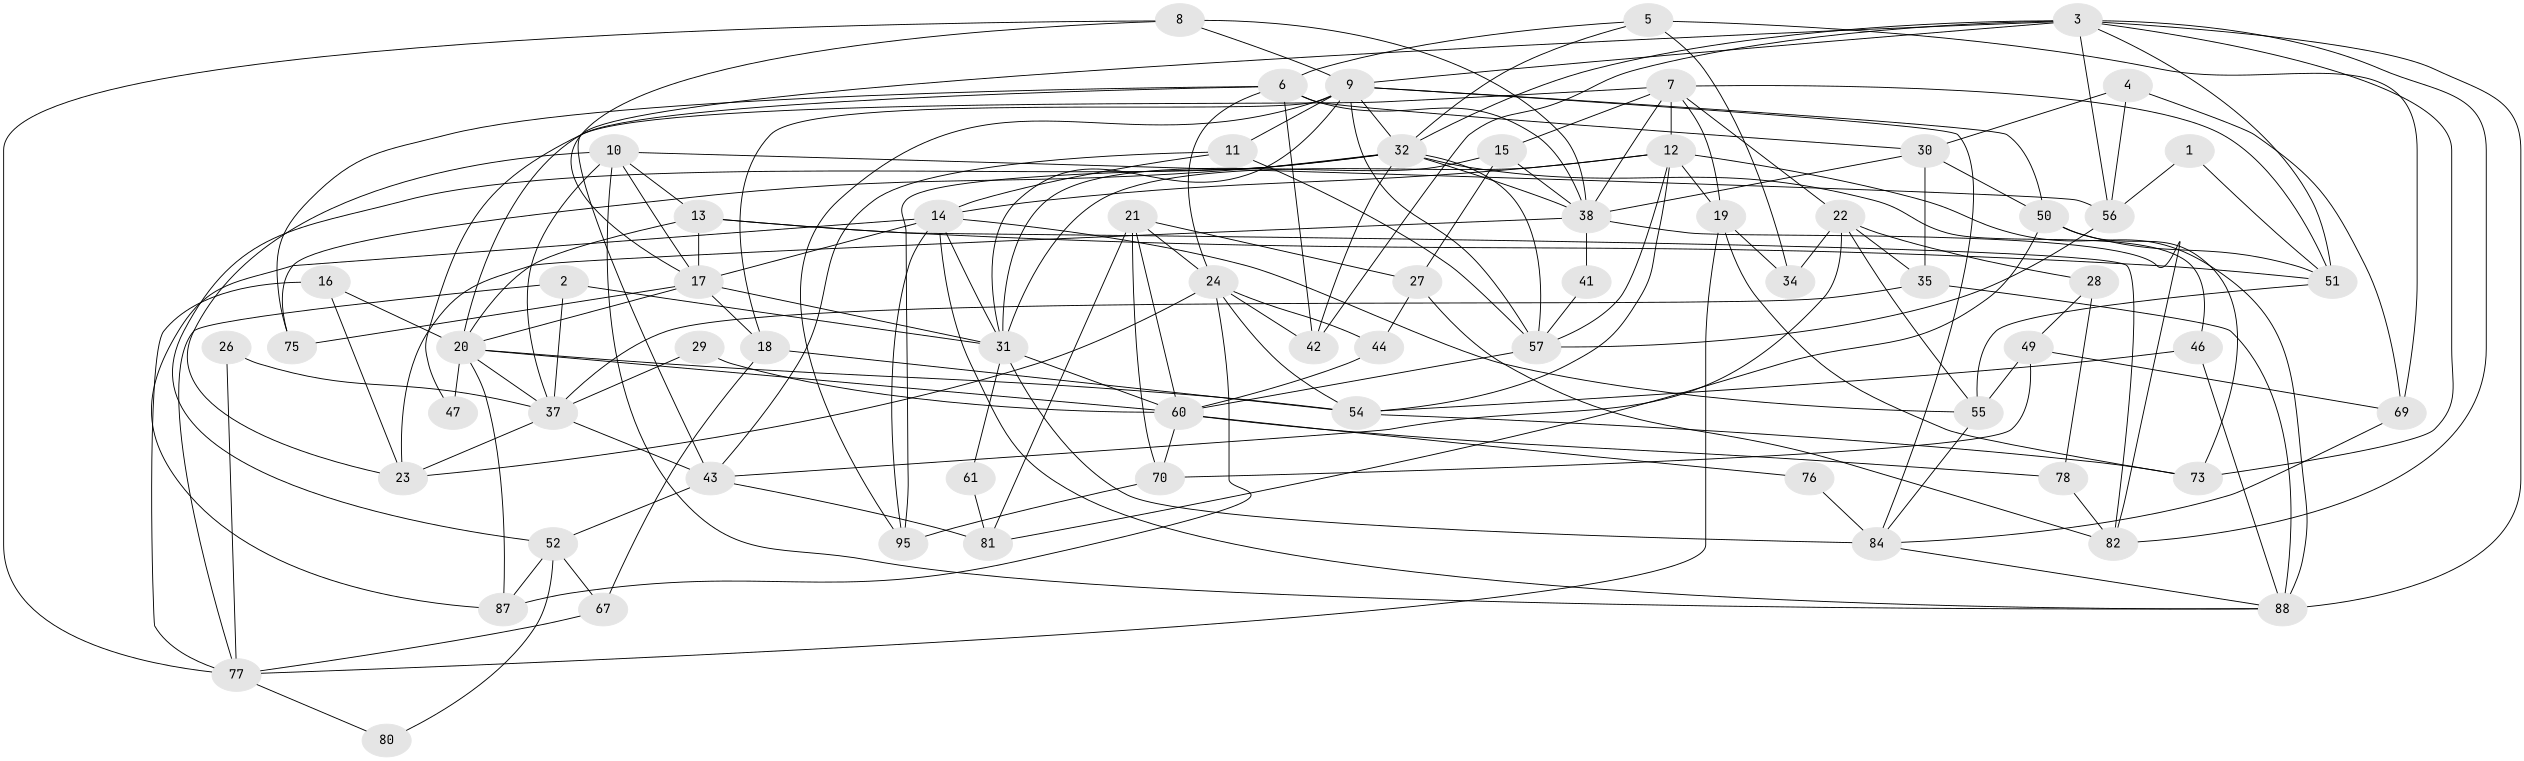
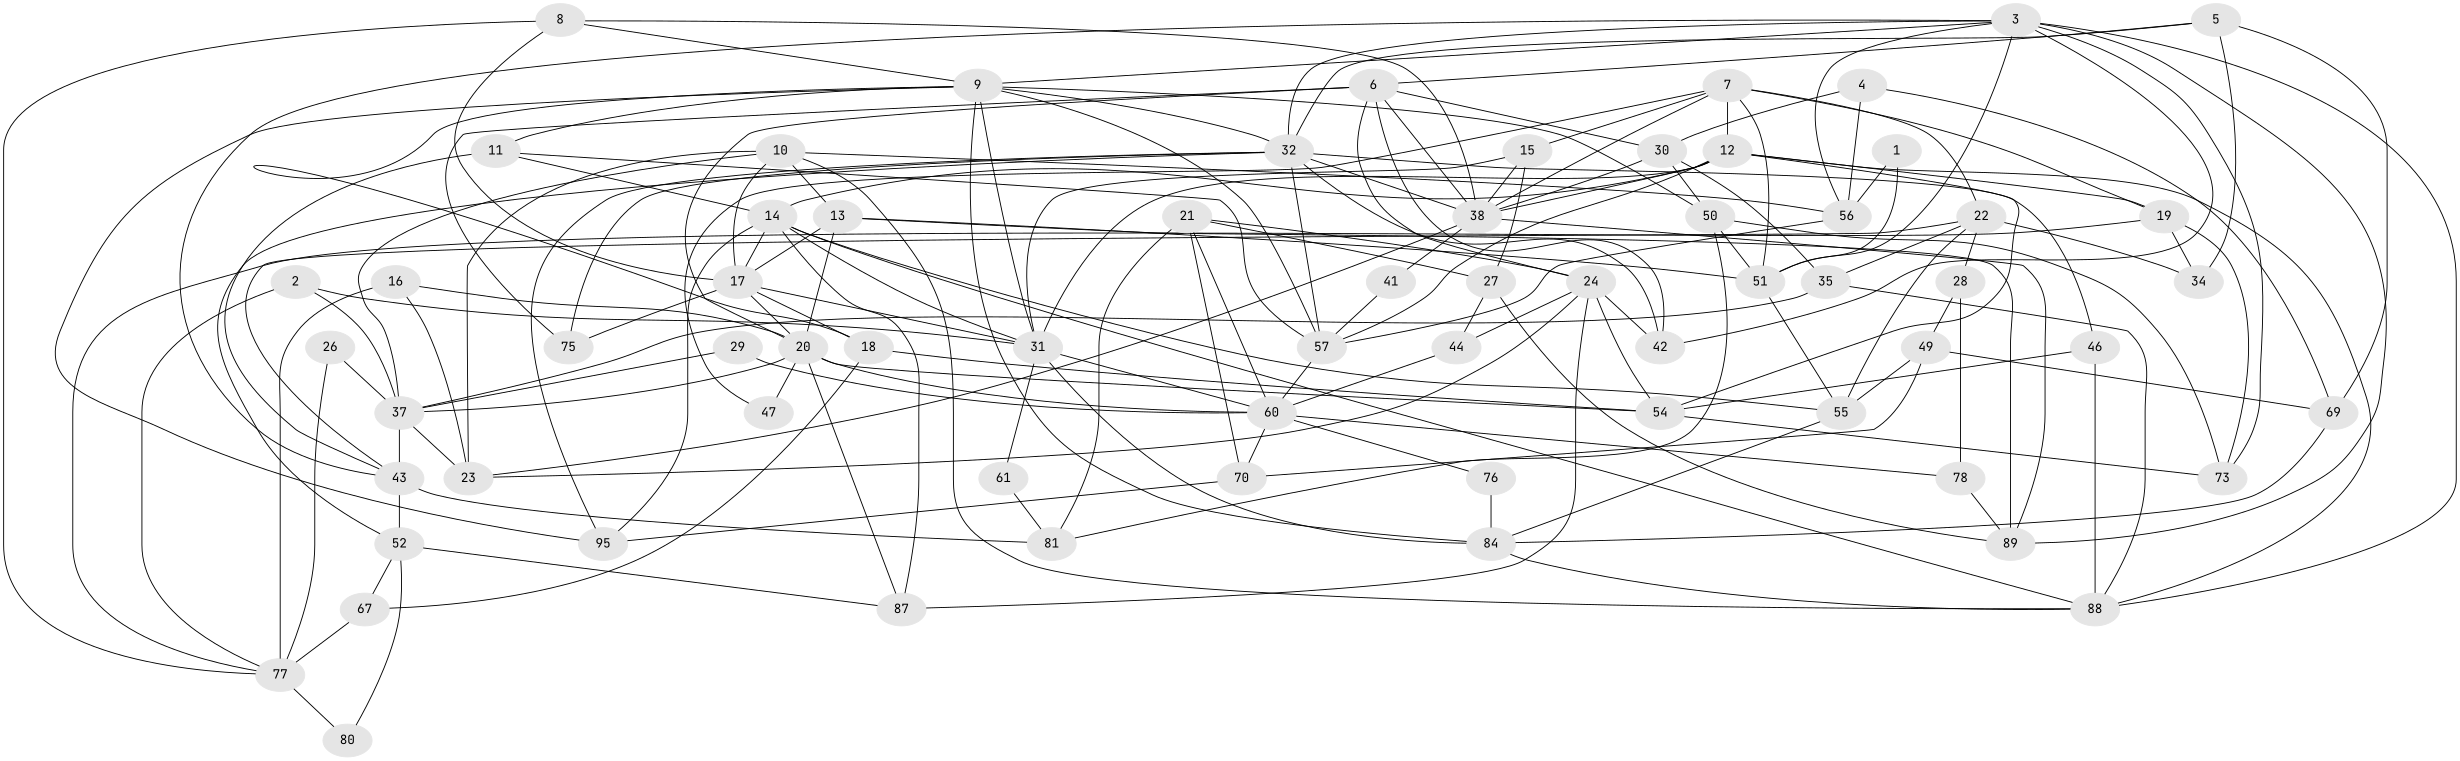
none -> (1558, 198)
(2113, 544) -> (2010, 544)
